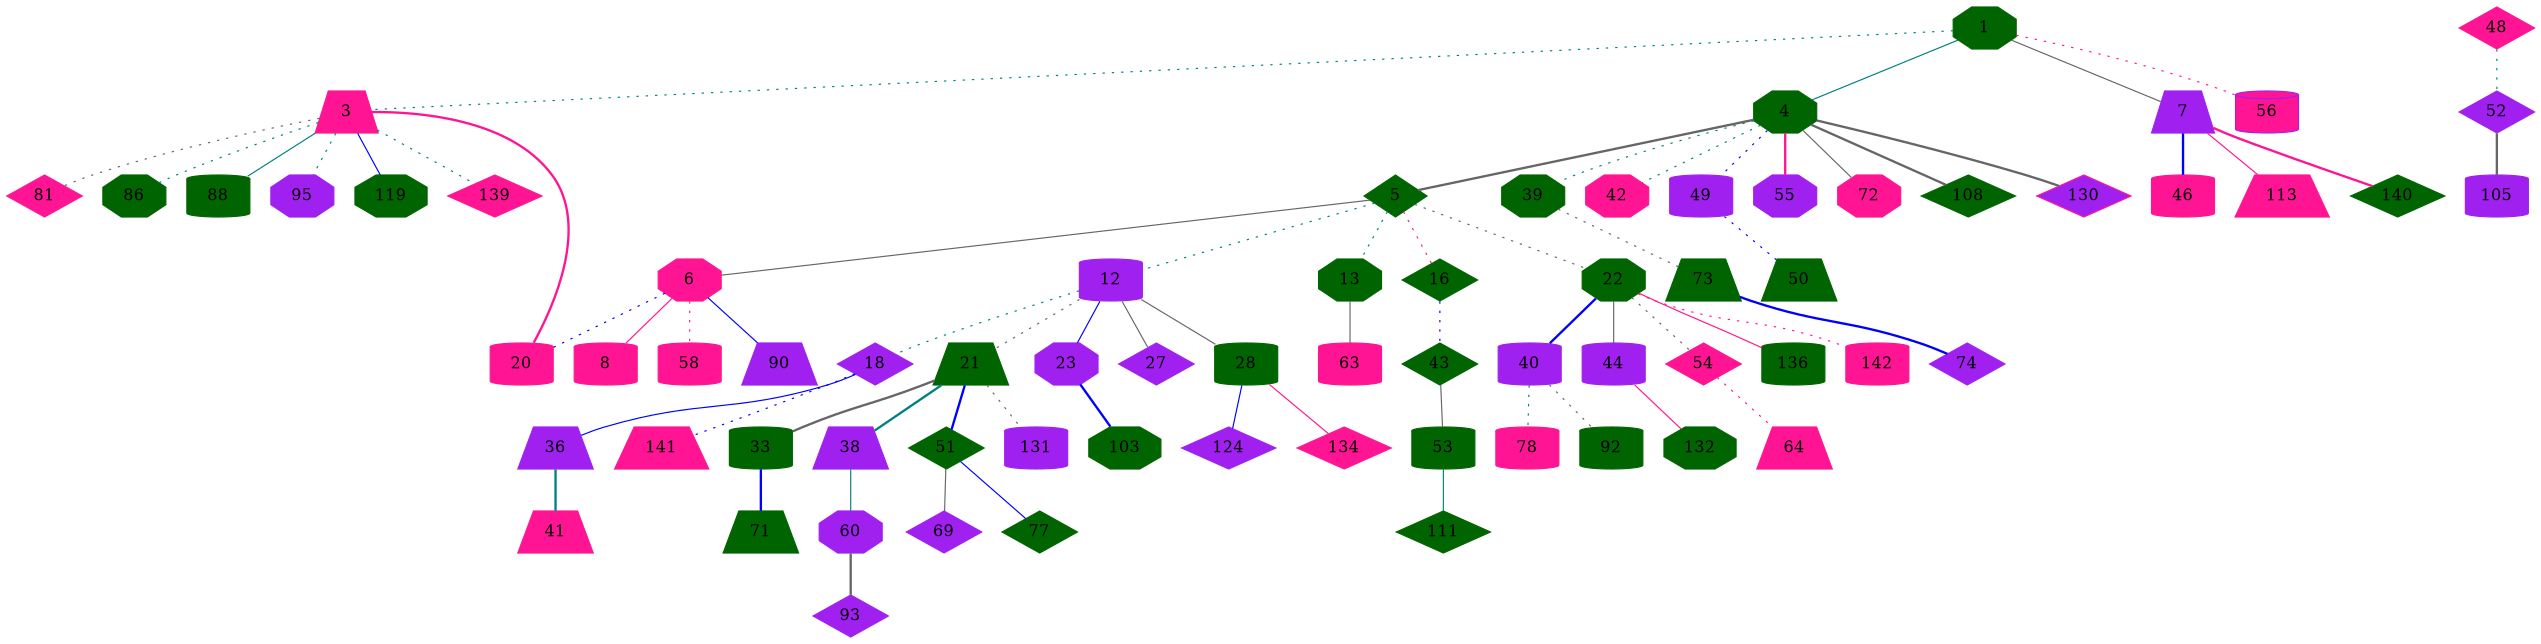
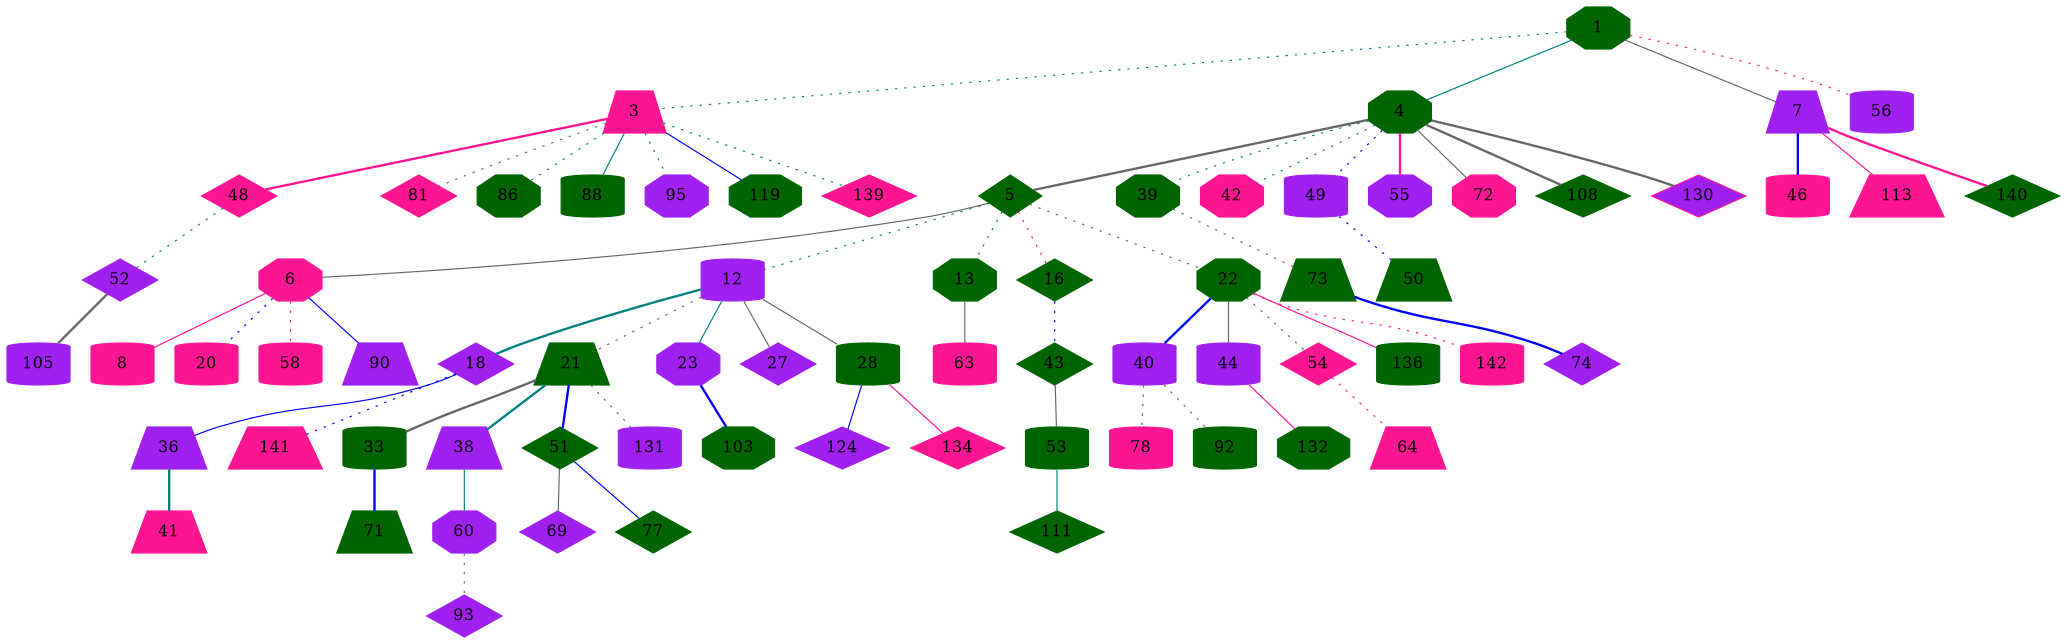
(2267, 112) -> (1882, 112)
(545, 168) -> (436, 154)
(987, 321) -> (598, 319)
(1089, 322) -> (710, 322)
(851, 574) -> (464, 574)
